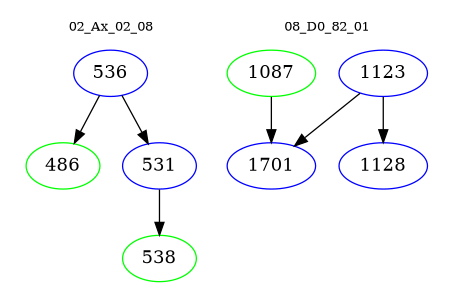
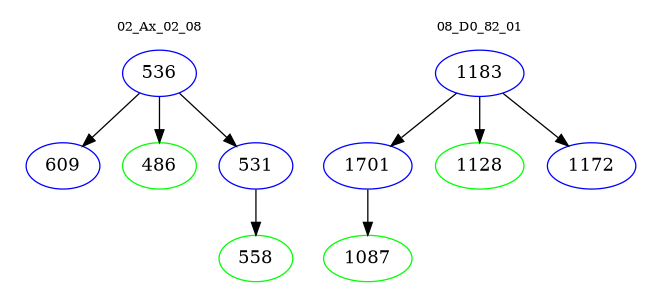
(383, 73) -> (480, 73)
(271, 113) -> (368, 206)
none -> (63, 166)
(383, 166) -> (480, 166)
none -> (592, 166)
(159, 259) -> (256, 259)
